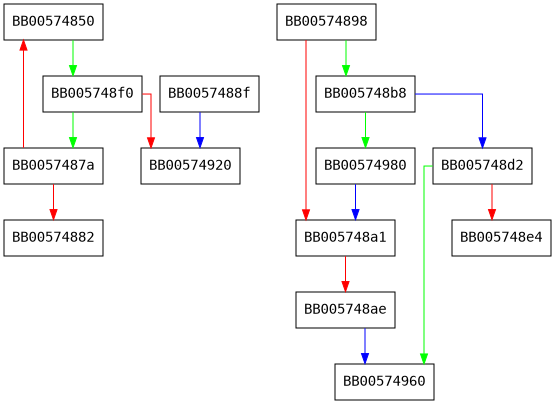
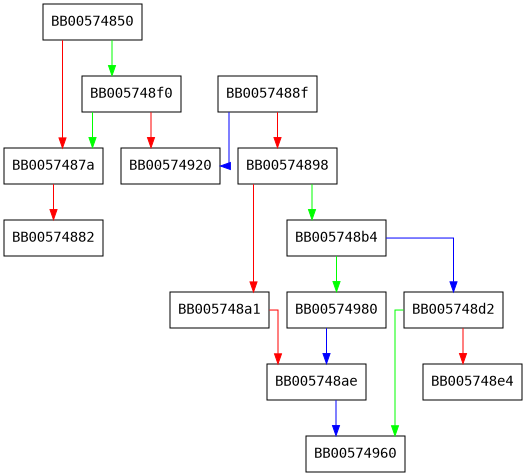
(366, 94) -> (336, 238)
(24, 99) -> (62, 89)
none -> (278, 125)
(356, 197) -> (326, 341)
